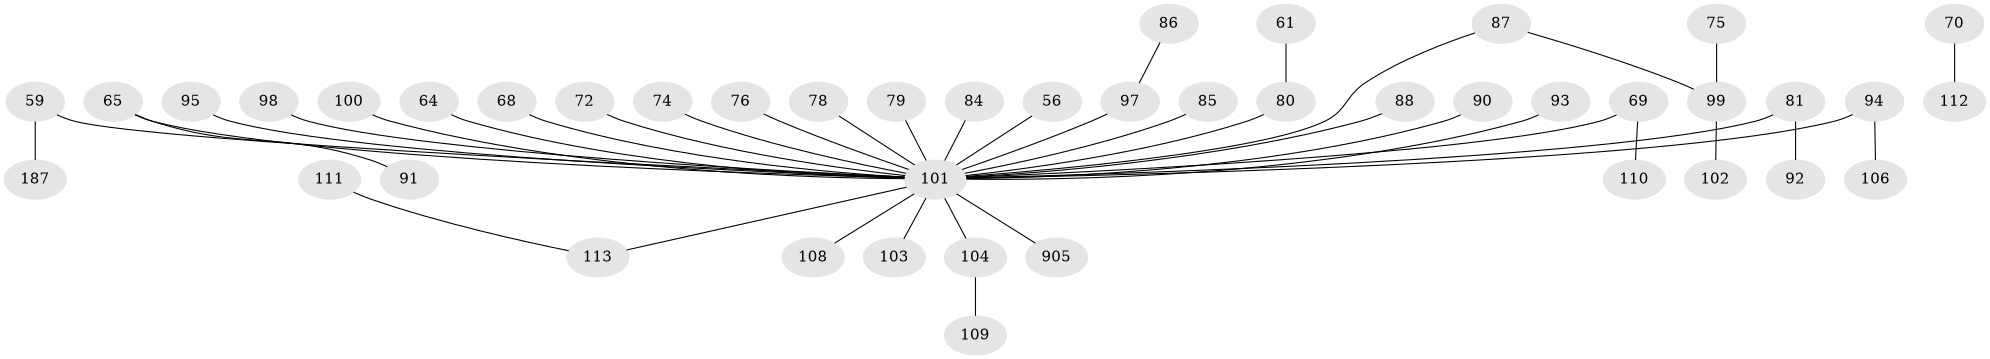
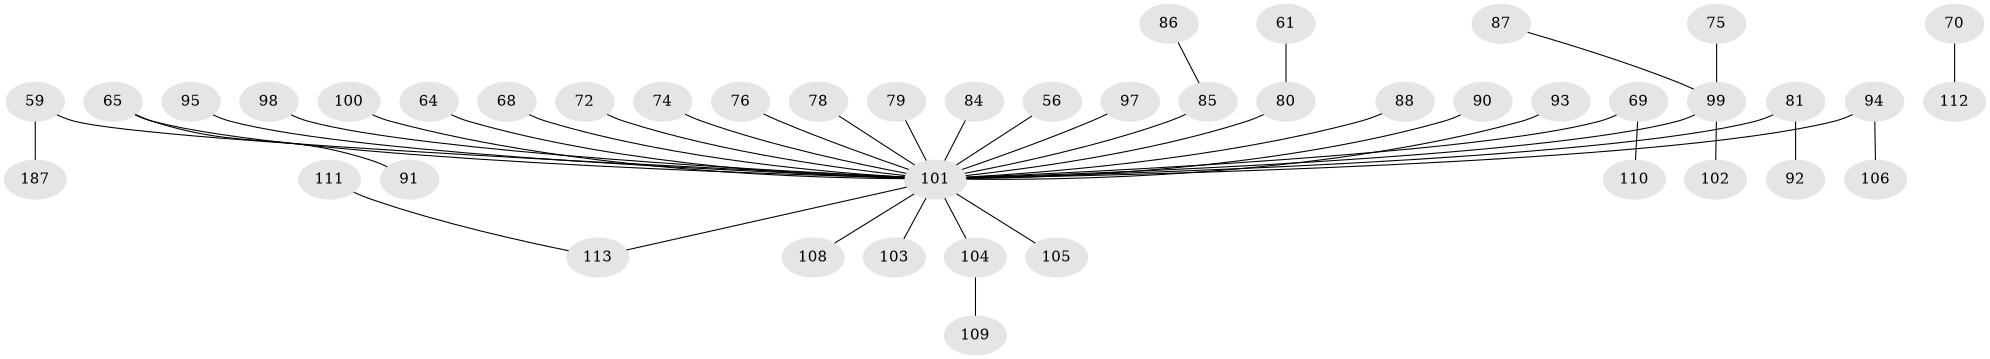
(1150, 63) -> (1189, 63)
(1313, 125) -> (1332, 161)
(1057, 258) -> (1057, 258)
